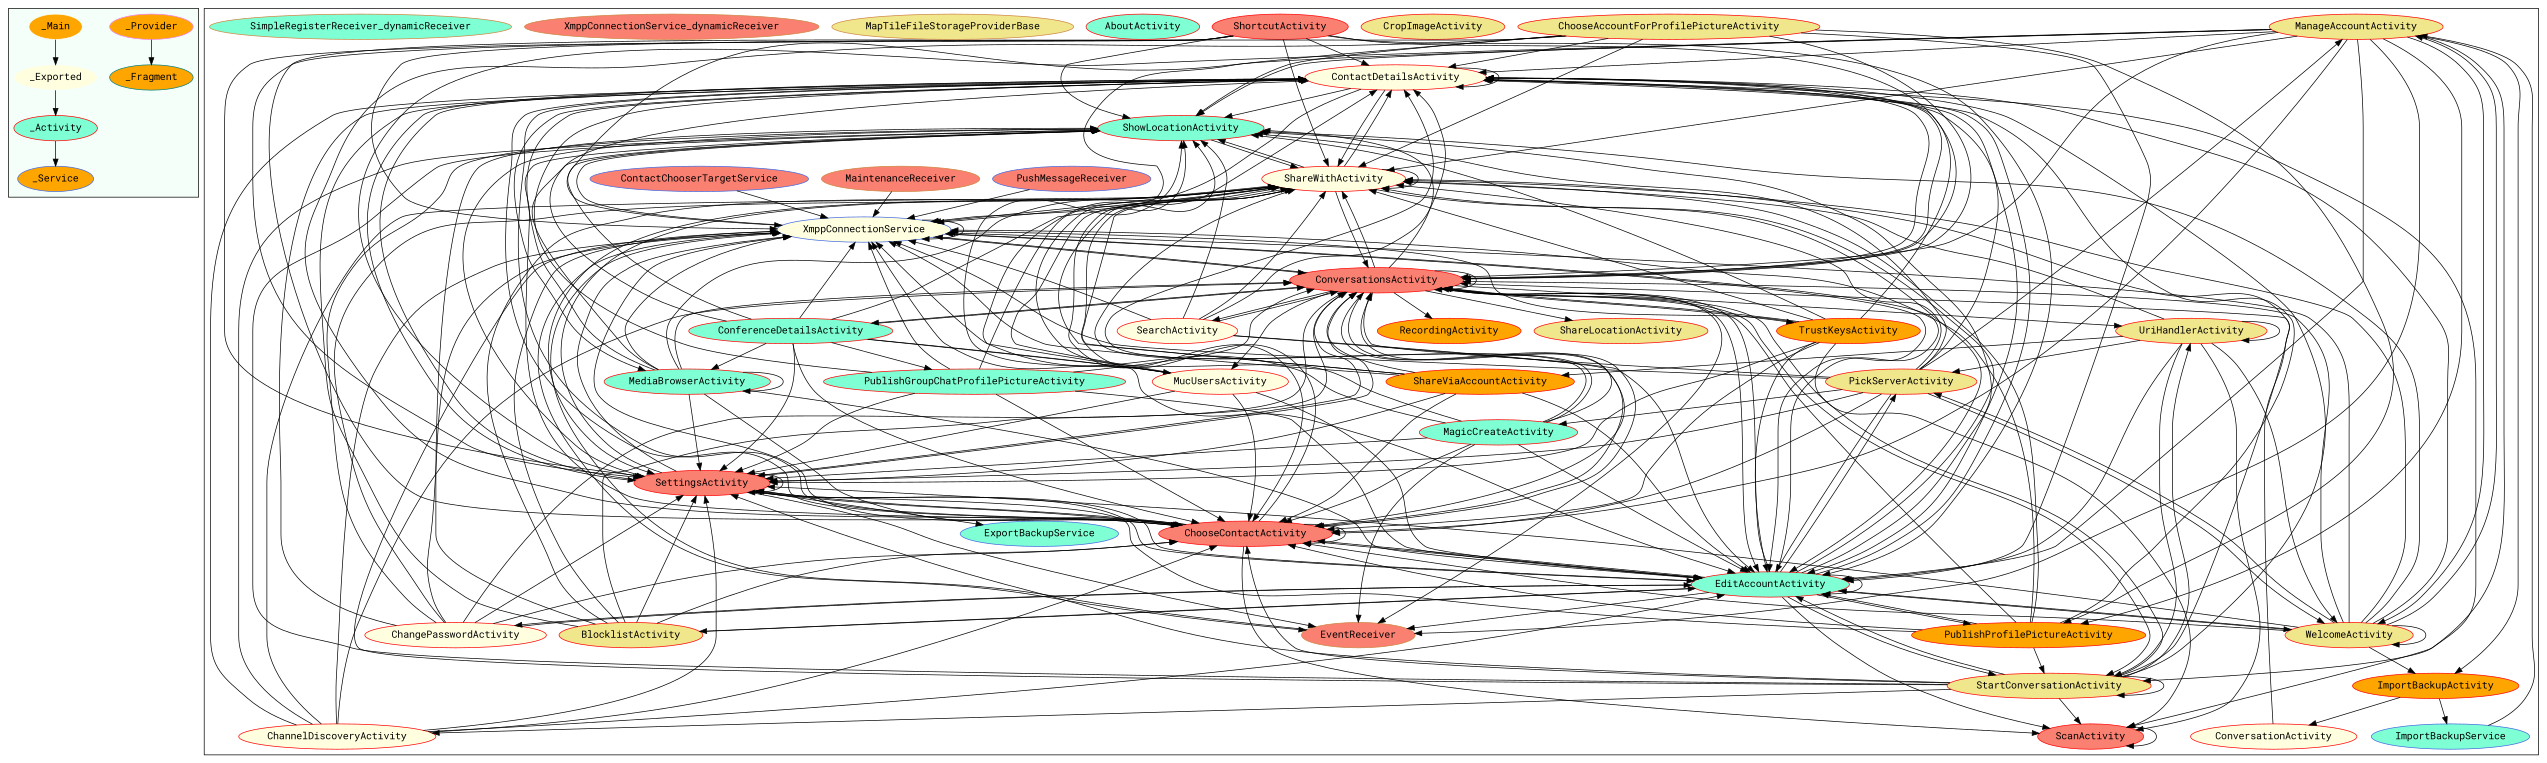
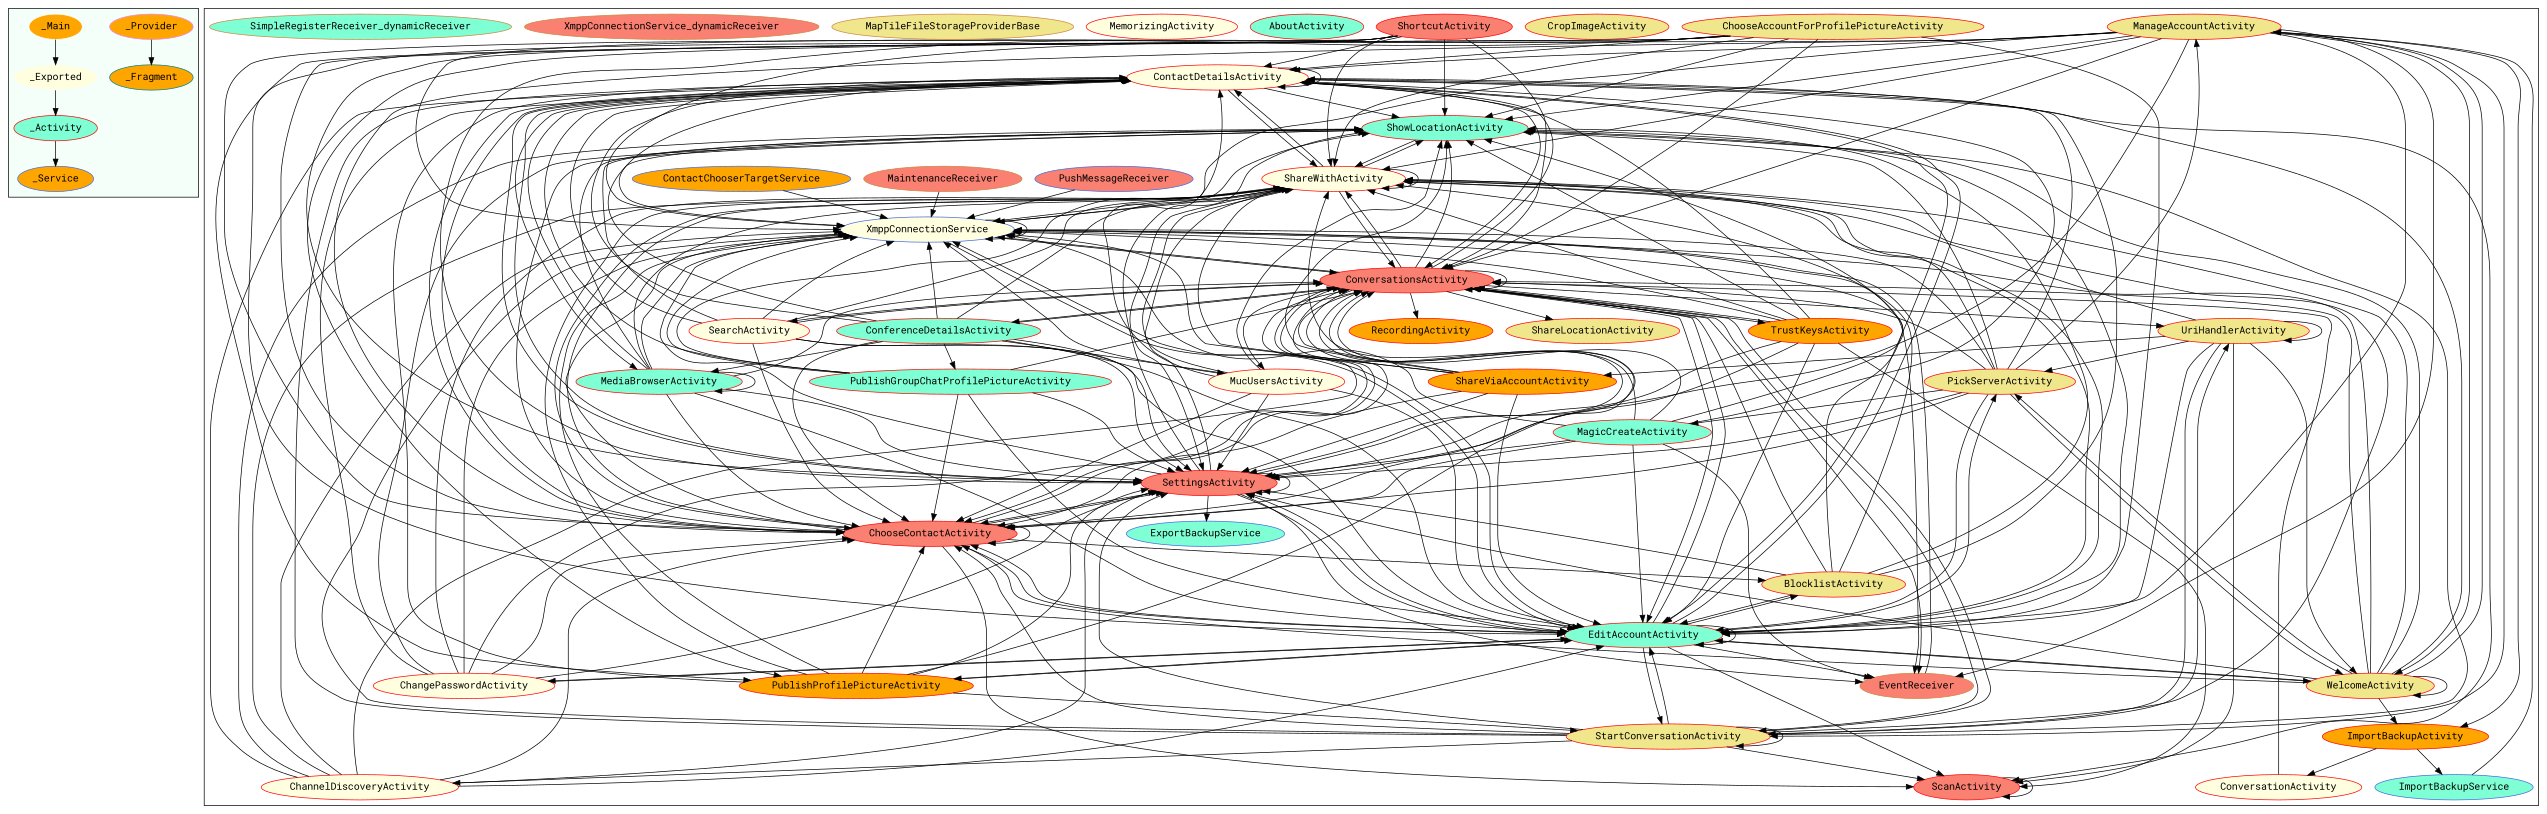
none -> (1162, 27)
(699, 179) -> (741, 179)
none -> (1116, 368)
(870, 562) -> (1364, 560)
